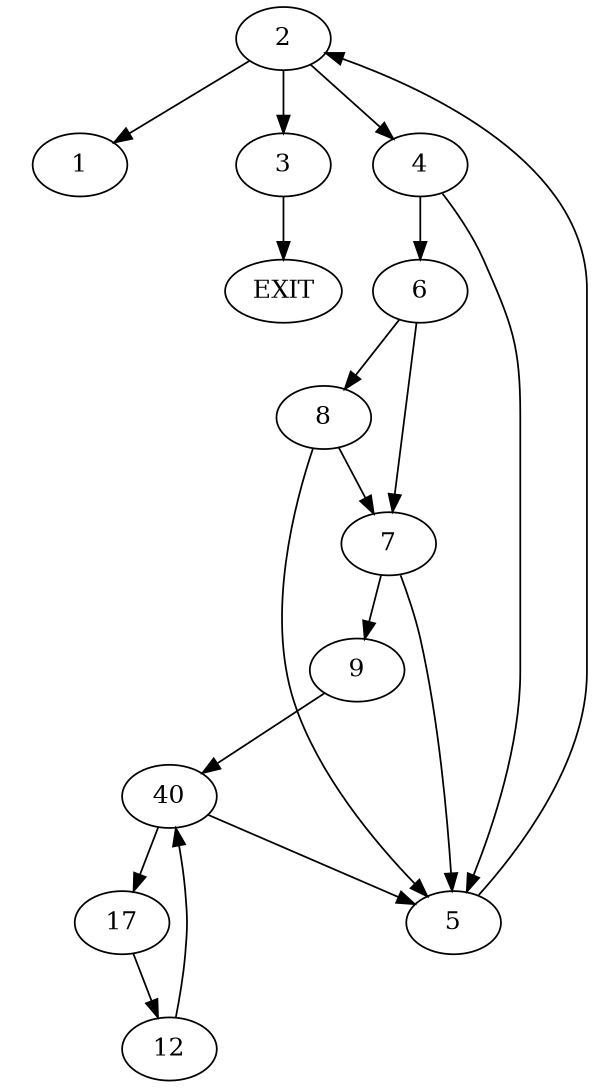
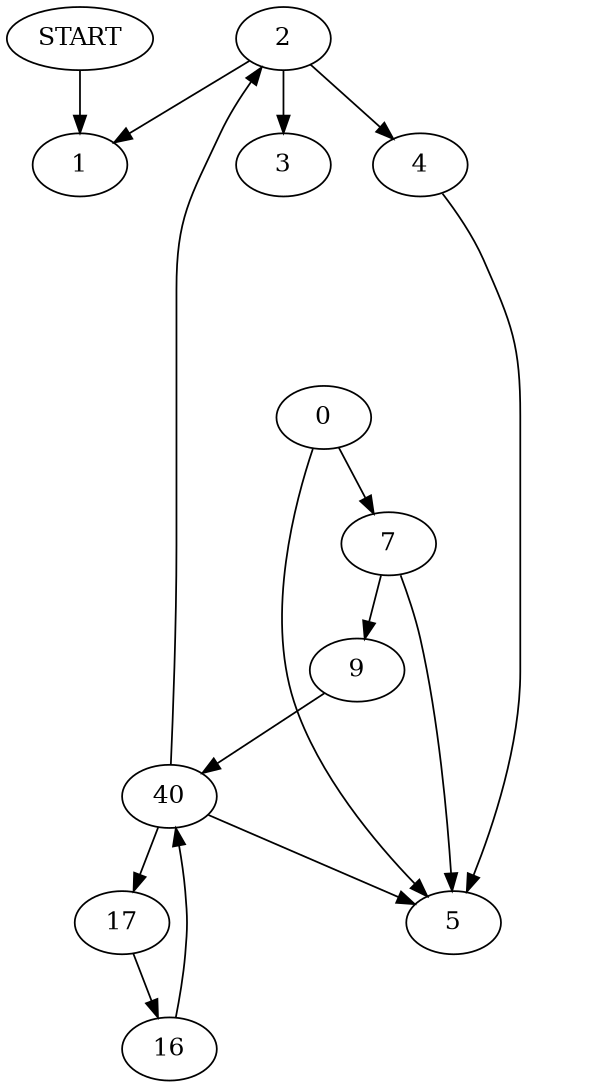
none -> (80, 39)
(283, 291) -> none
(420, 291) -> none
(324, 417) -> (324, 417)
(587, 429) -> (176, 415)
(169, 1049) -> (169, 1049)
